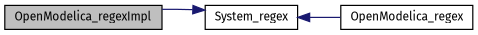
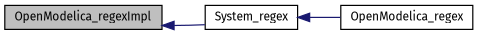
(177, 9) -> (189, 25)
